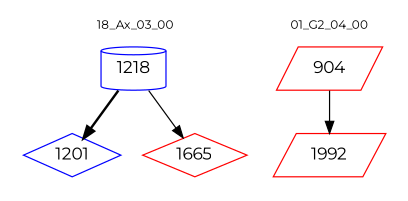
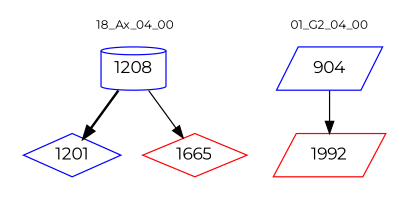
(135, 26) -> (135, 26)
(134, 69) -> (134, 69)
(330, 69) -> (330, 69)
